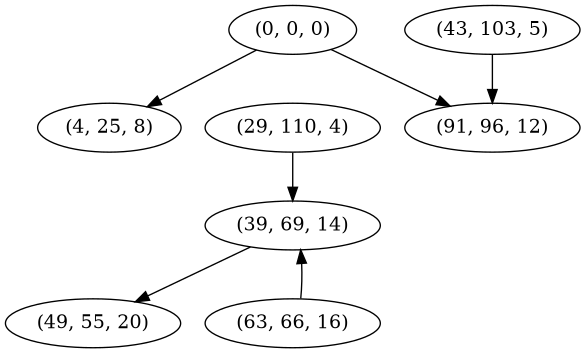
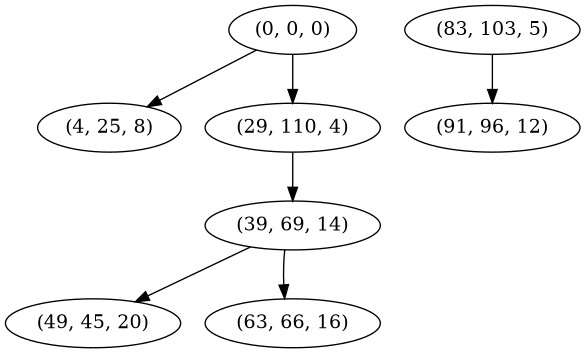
(492, 30) -> (492, 30)
(384, 75) -> (293, 72)
(302, 281) -> (284, 267)
(93, 323) -> (93, 323)
